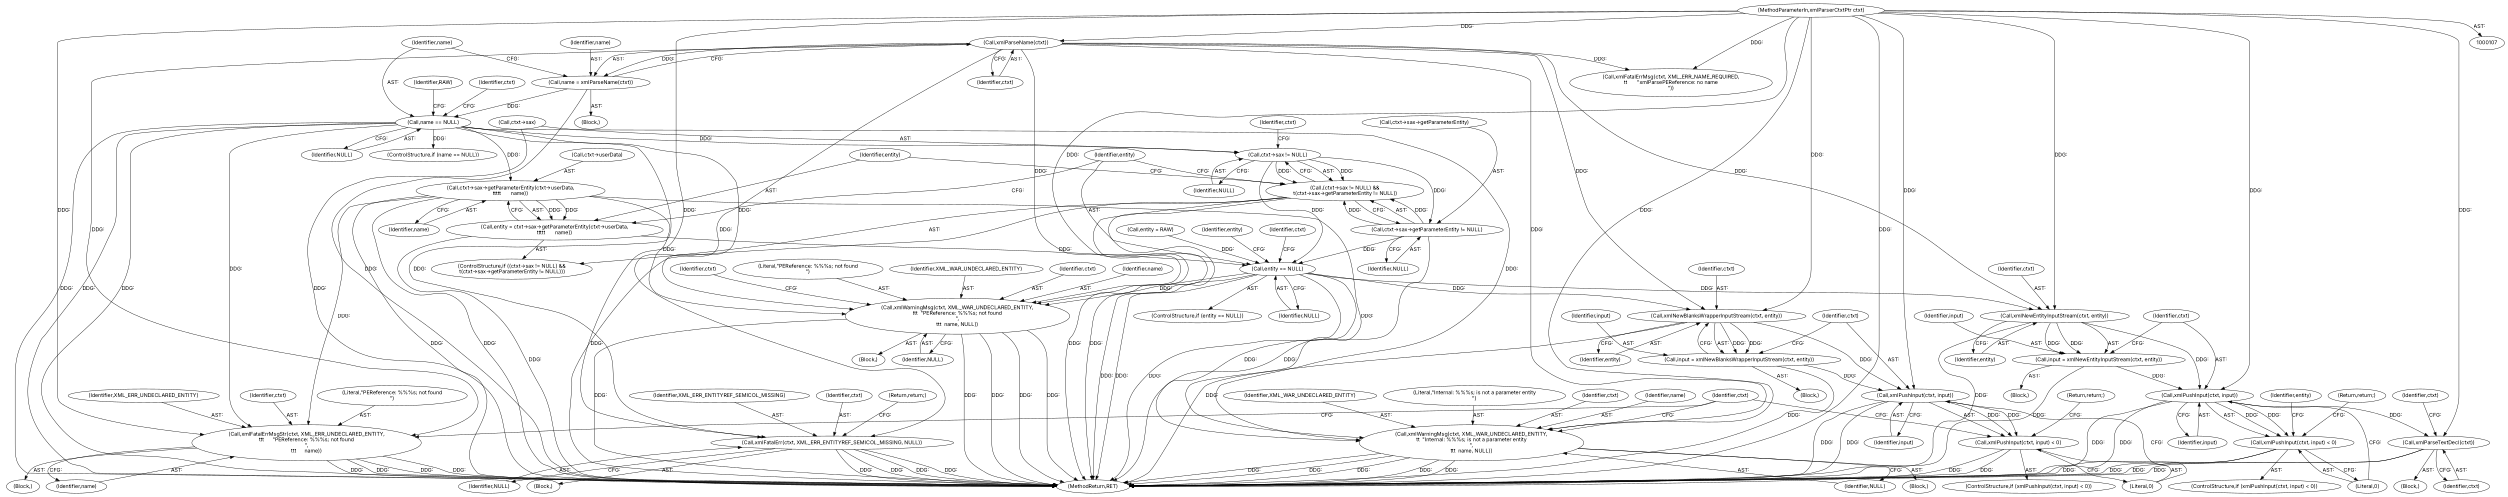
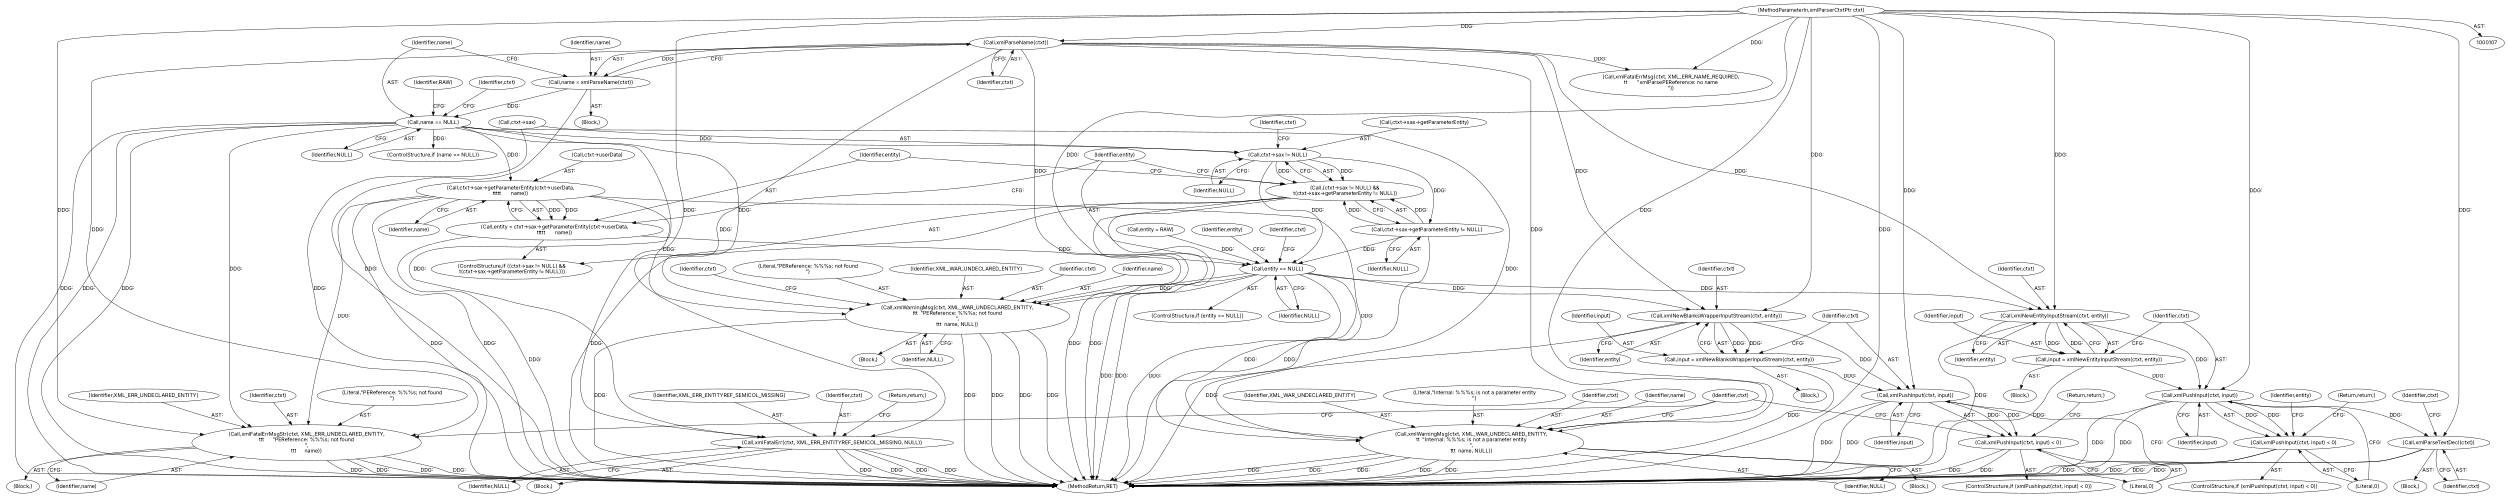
(1489, 176) -> (1352, 139)
none -> (2082, 338)
